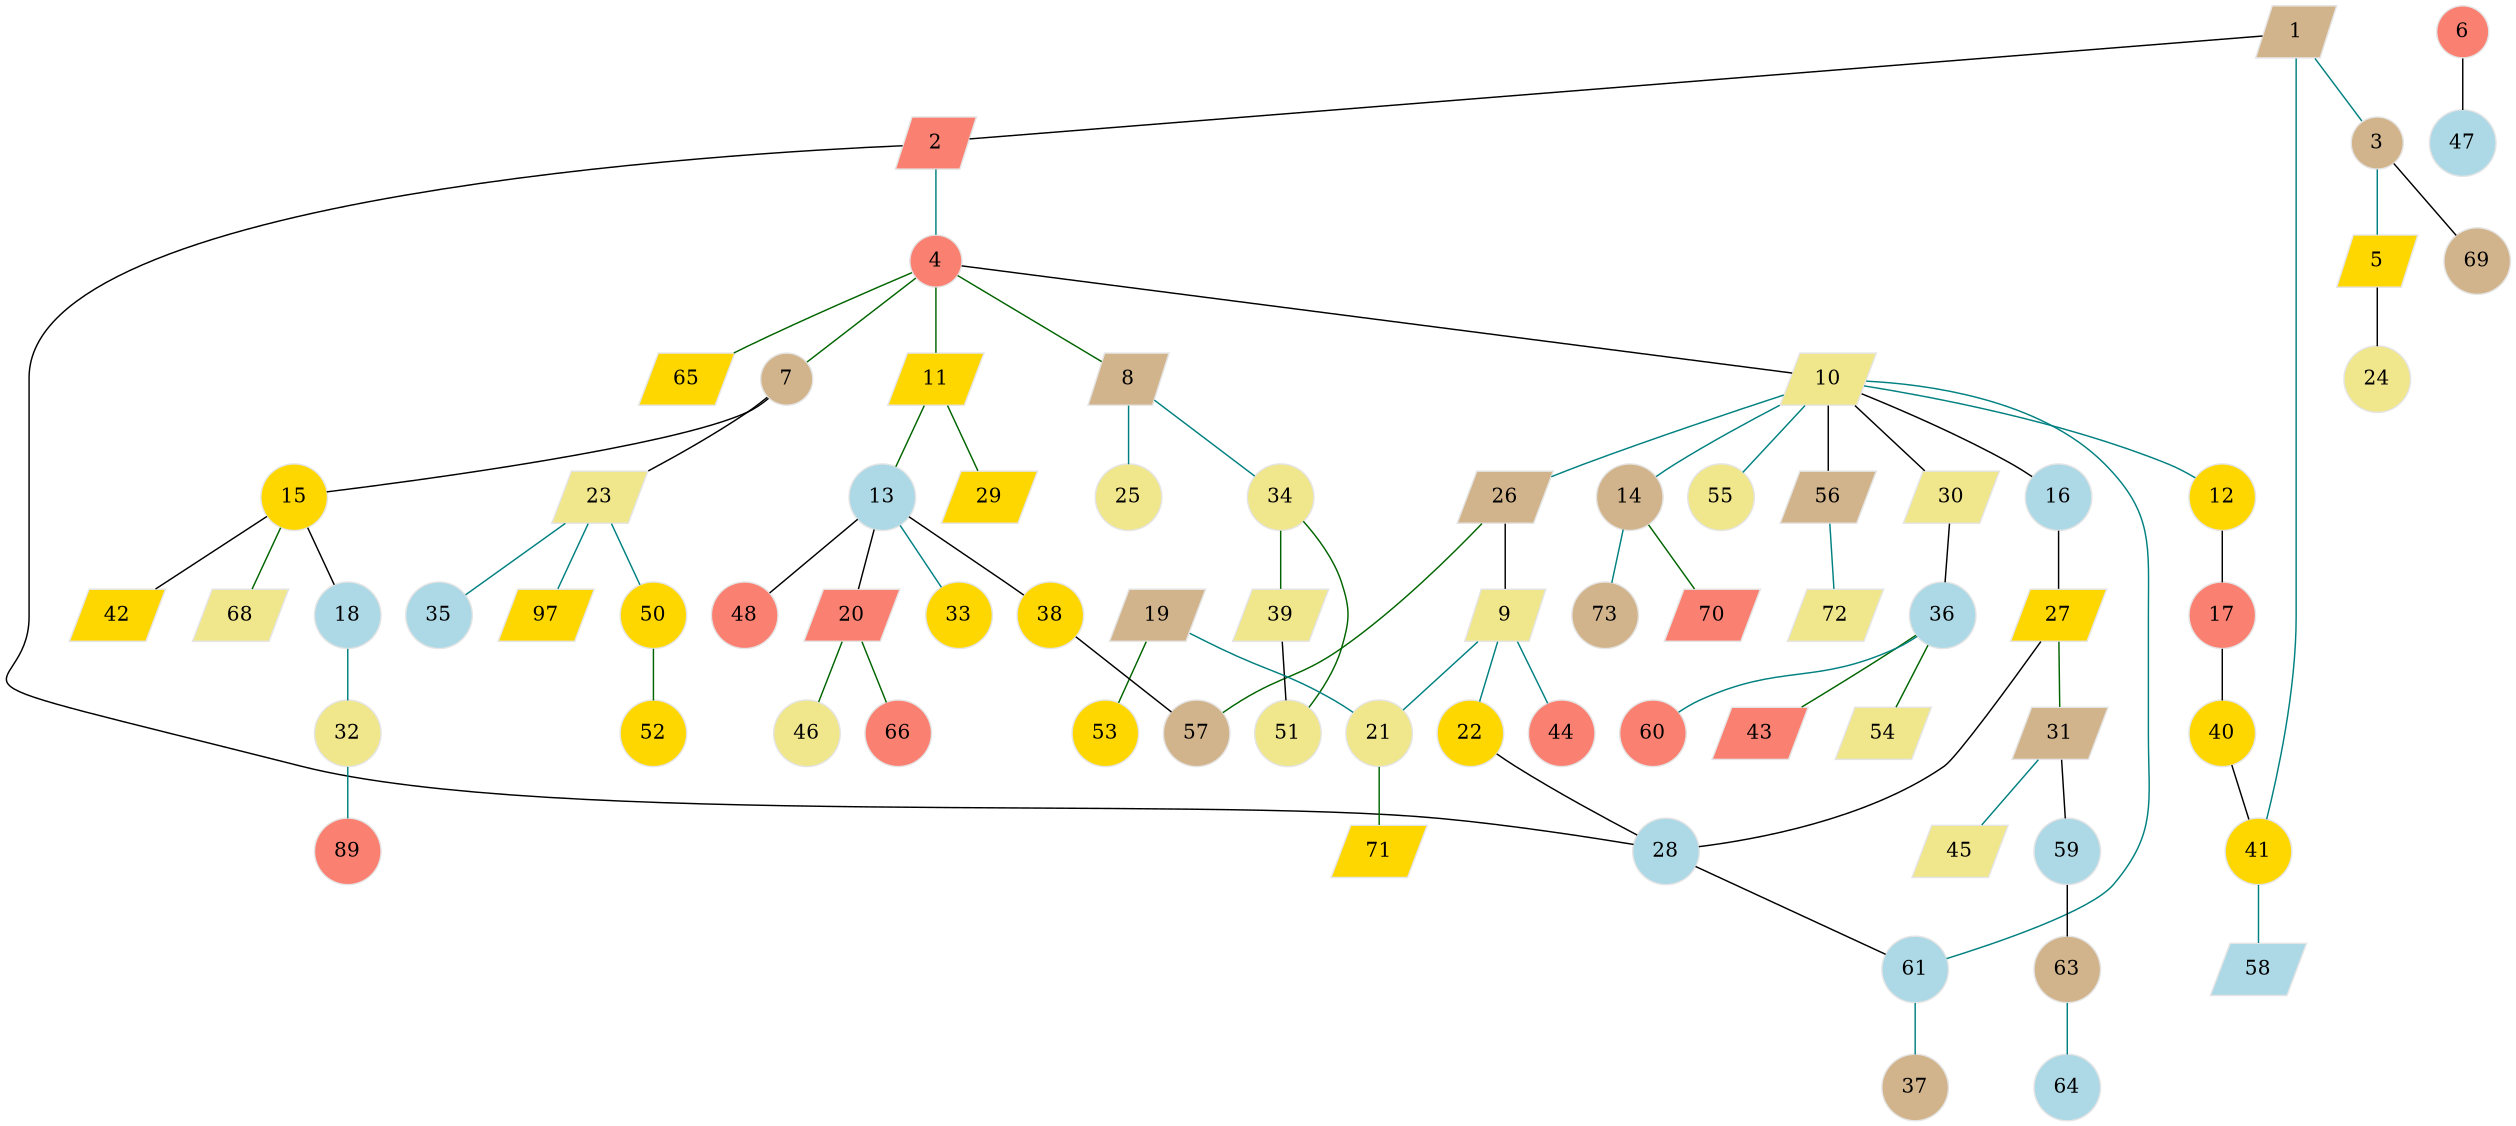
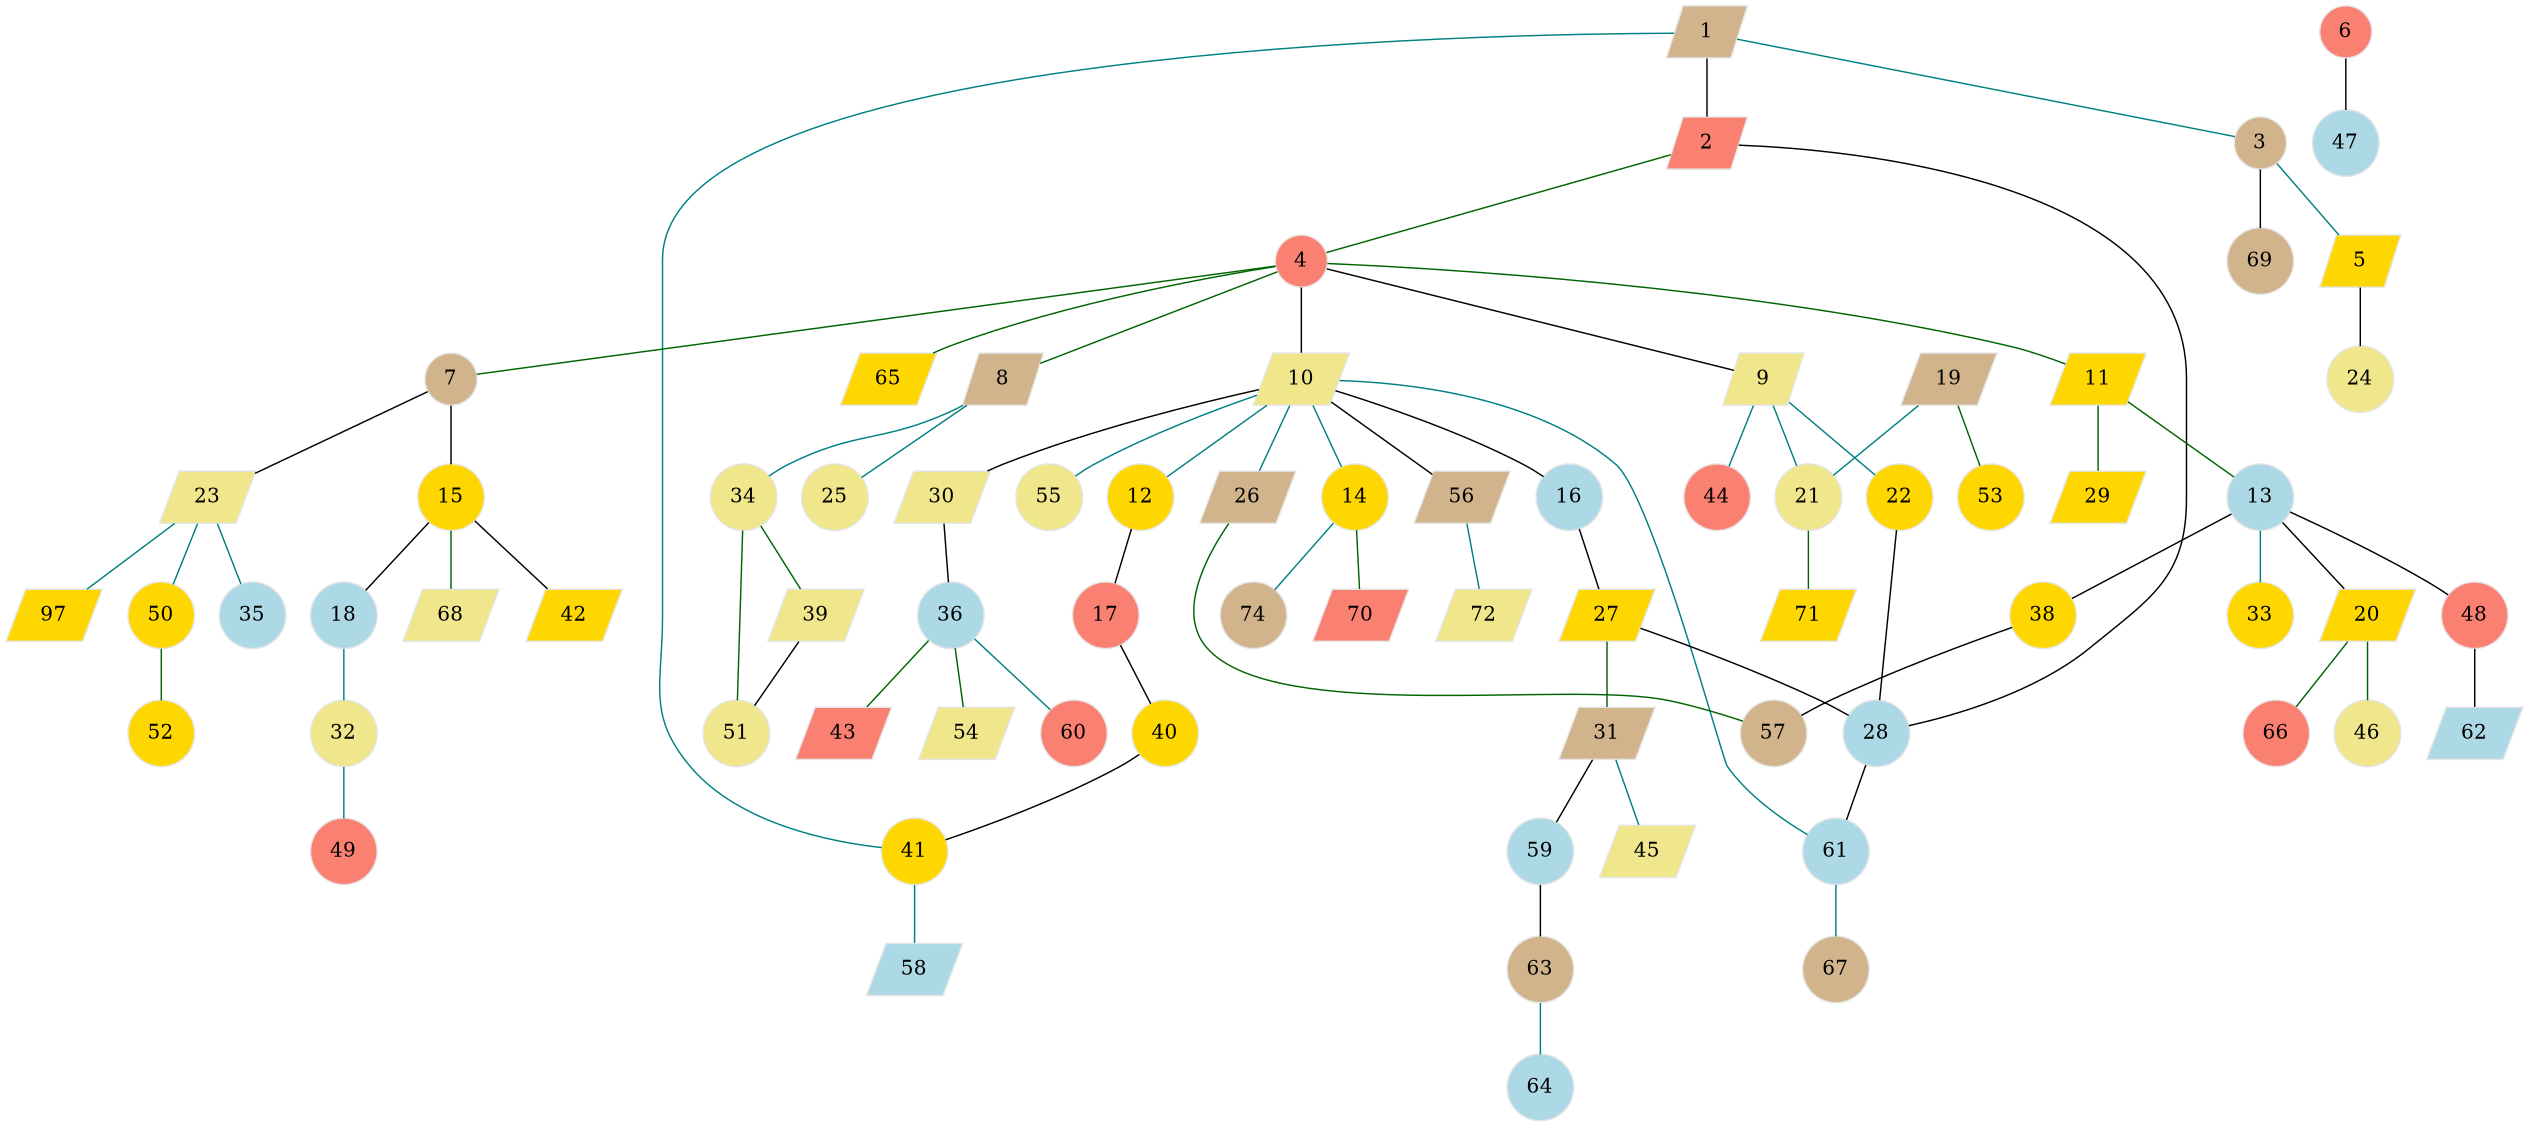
(936, 202) -> (1499, 204)
(1630, 497) -> (1355, 497)
(1505, 556) -> (1530, 320)
(852, 615) -> (2368, 615)
(1605, 615) -> (1254, 615)
none -> (2475, 733)
(348, 851) -> (344, 851)
(1915, 1087) -> (1836, 969)
